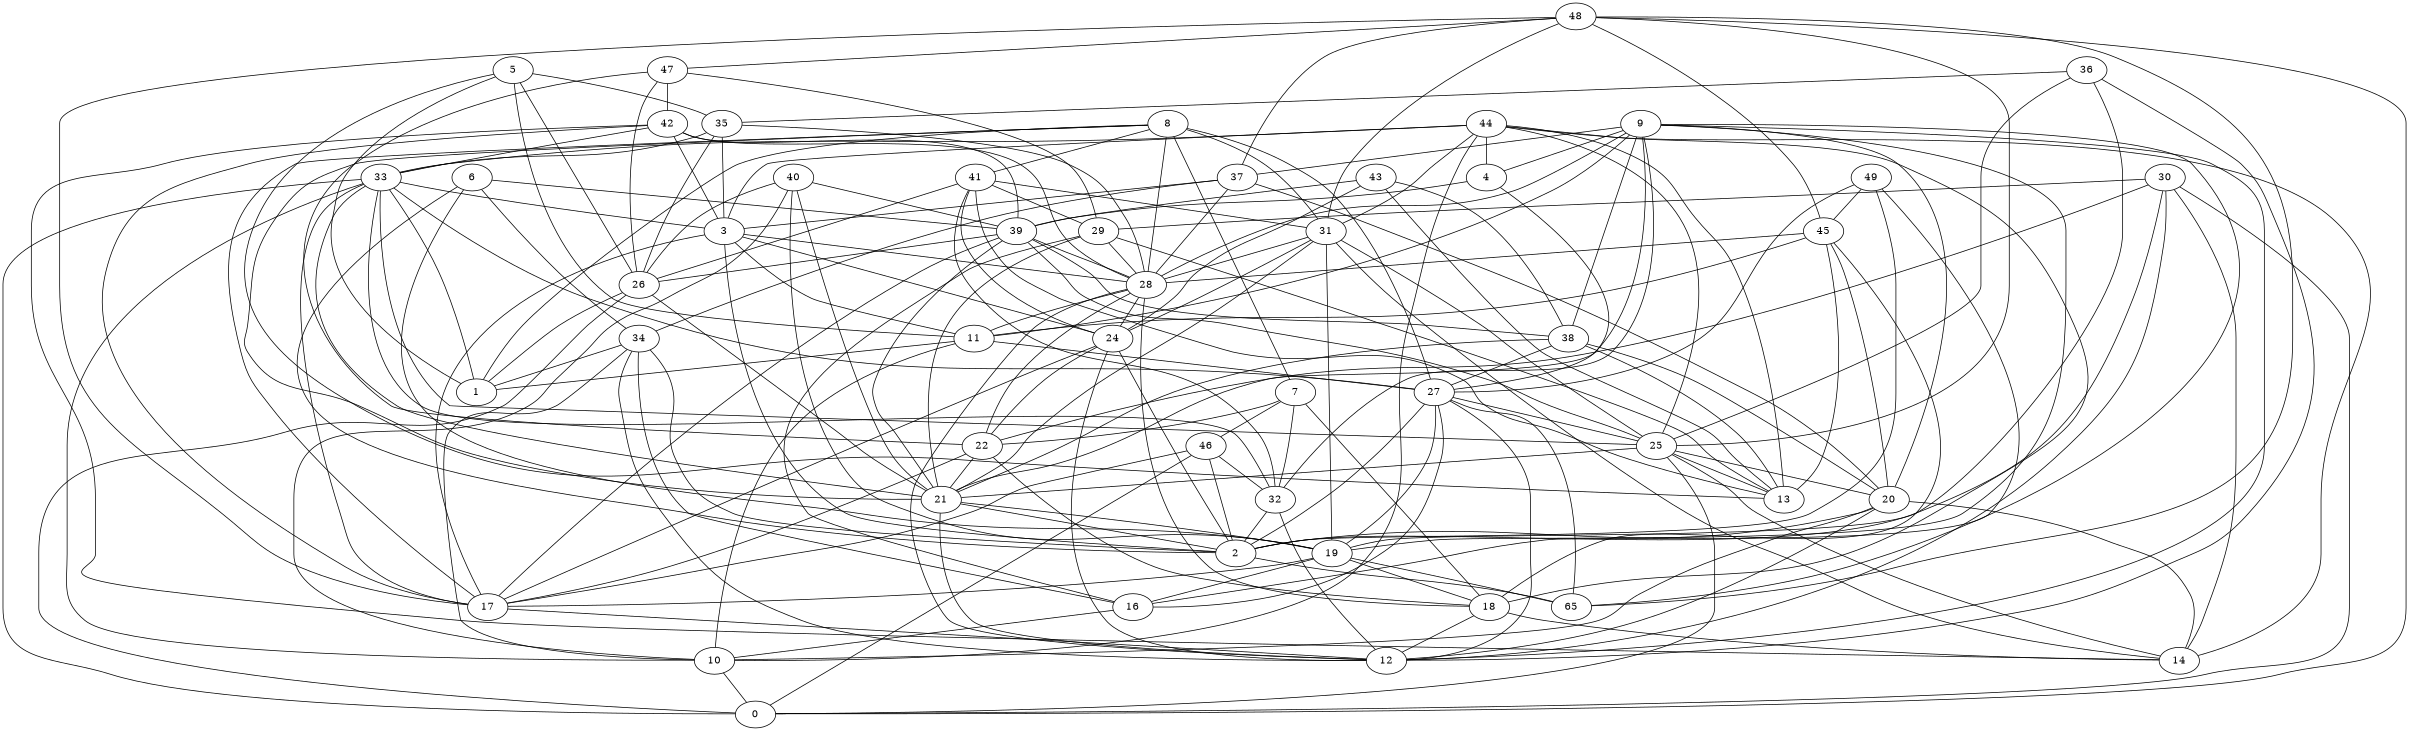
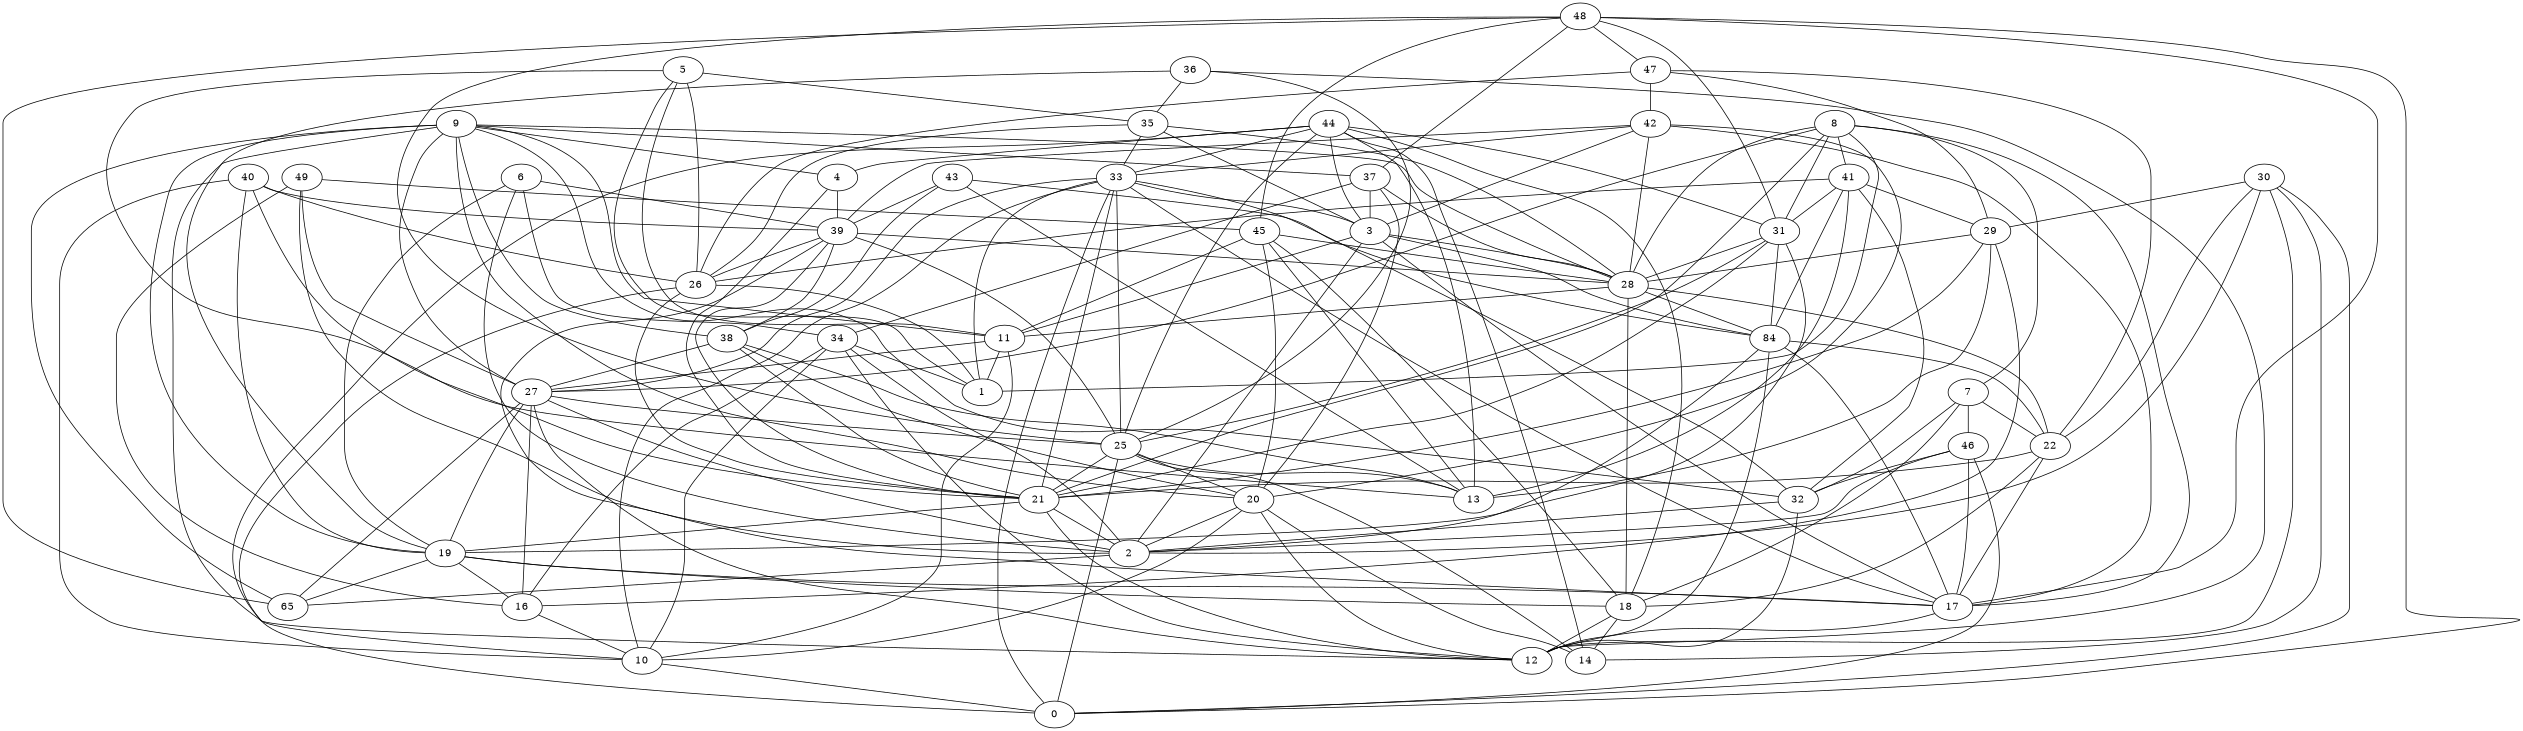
(1113, 339) -> (1770, 339)
(1690, 515) -> none
(942, 611) -> none
(614, 628) -> (1739, 395)
